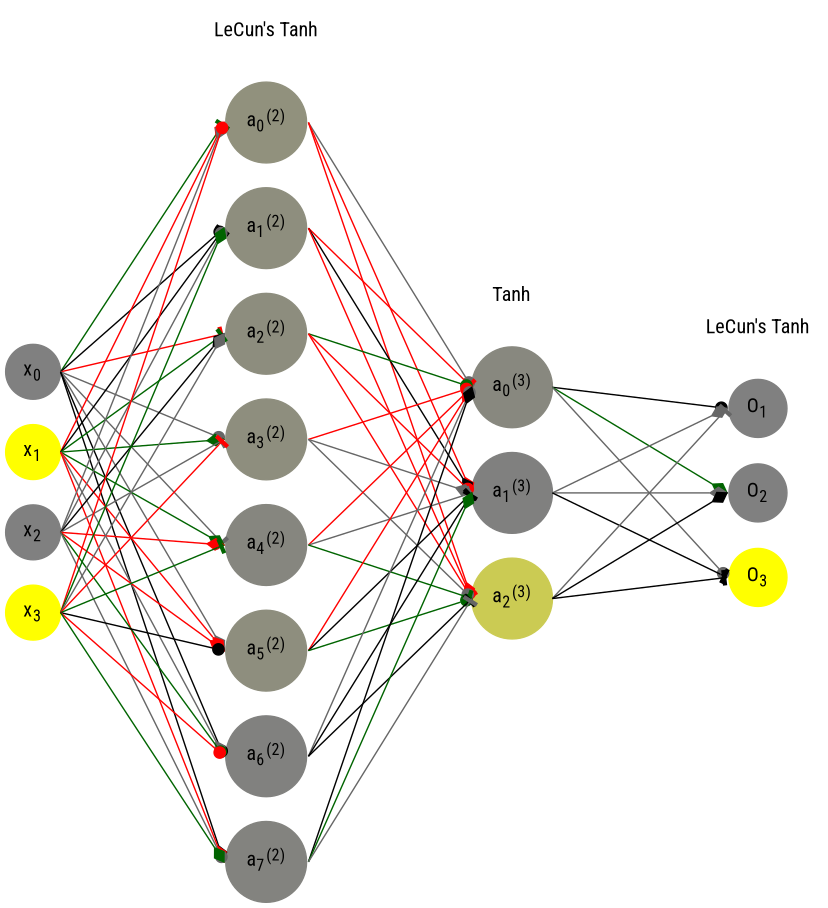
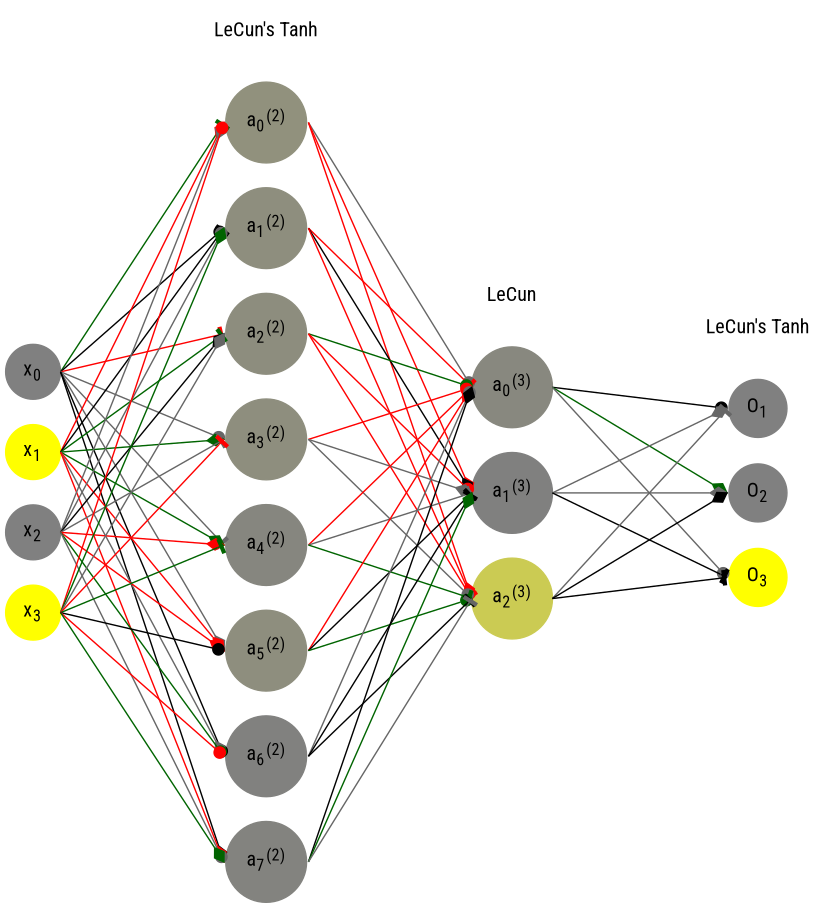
(512, 296) -> (512, 296)
